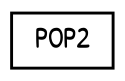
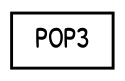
(62, 41) -> (62, 41)
